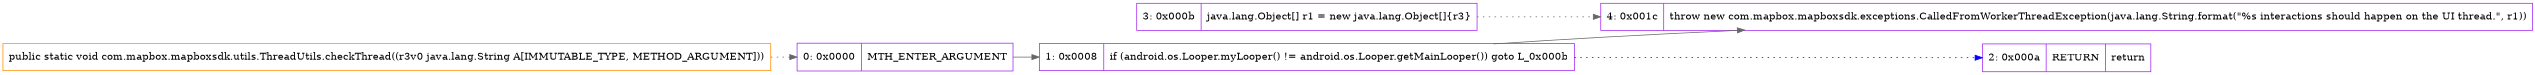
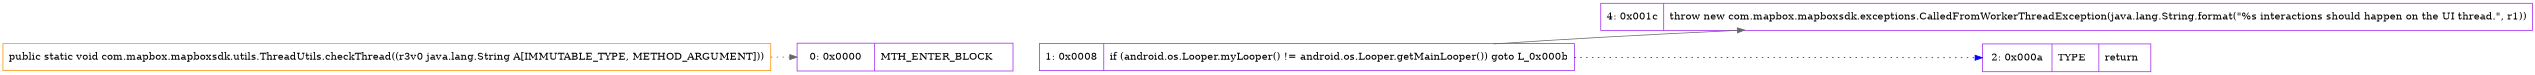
(1307, 17) -> none
(937, 57) -> (937, 57)
(1022, 57) -> none
(2076, 57) -> (2072, 57)
